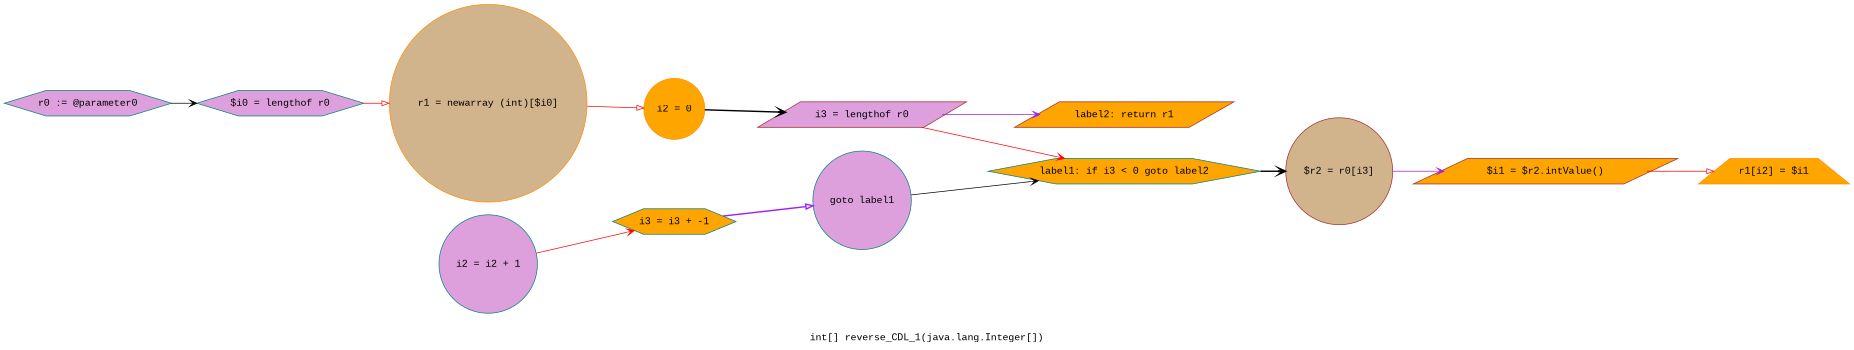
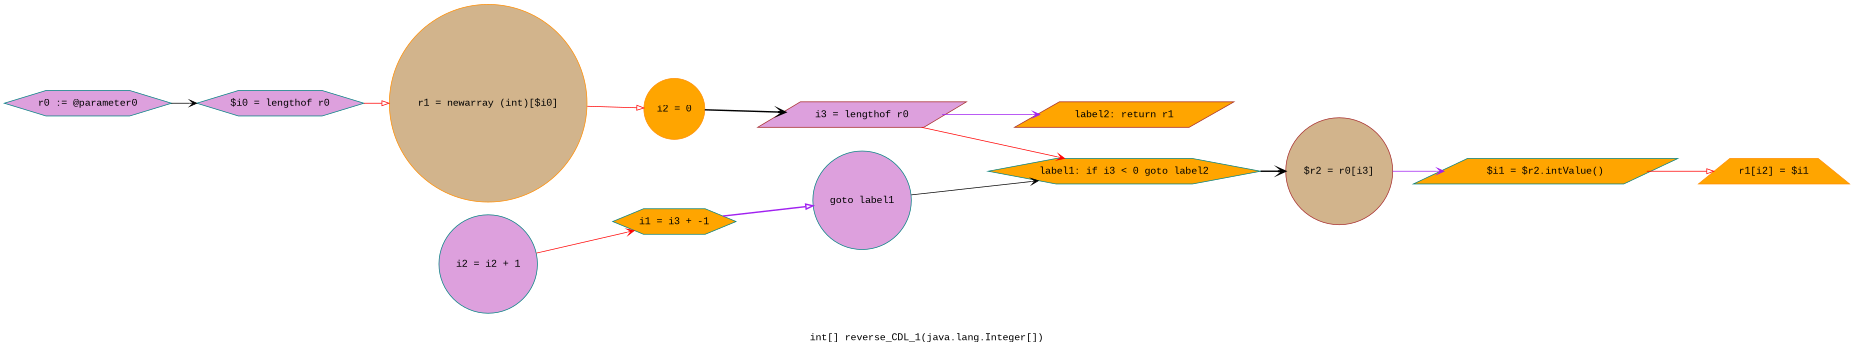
(1546, 171) -> (1546, 171)
(674, 222) -> (674, 222)
